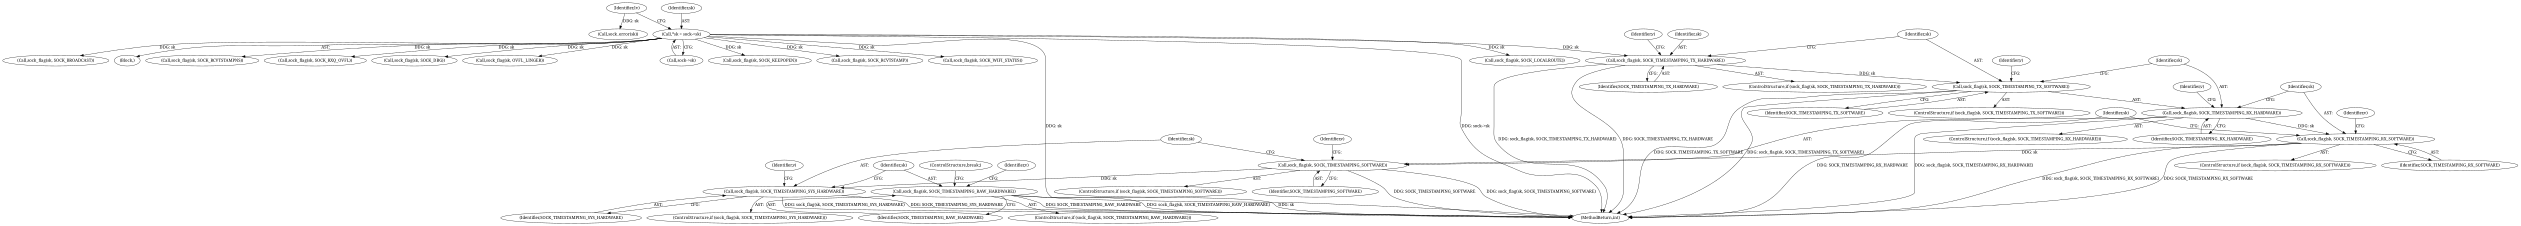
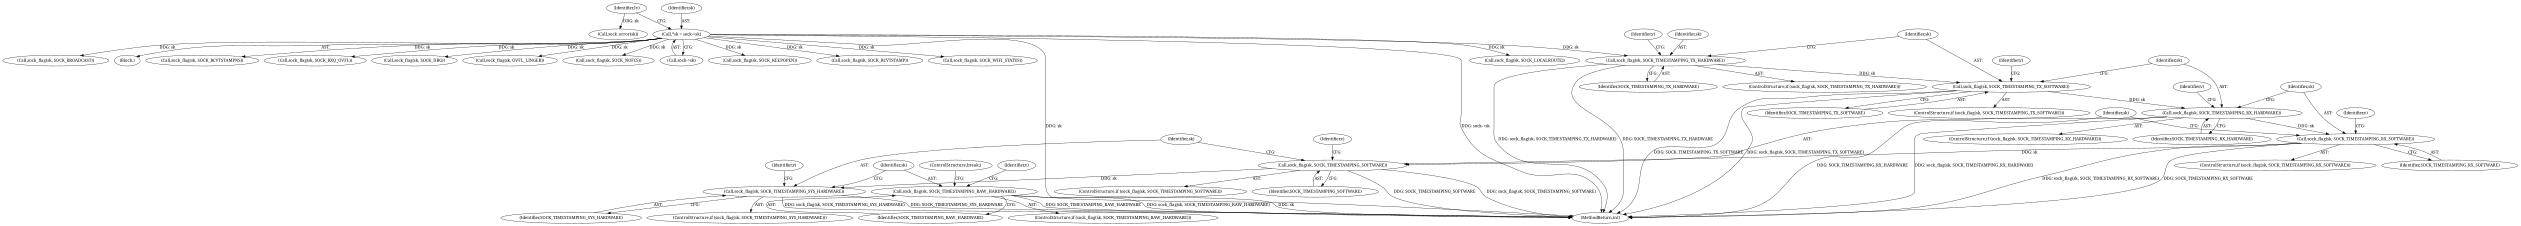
none -> (609, 61)
(2137, 100) -> (2137, 100)
